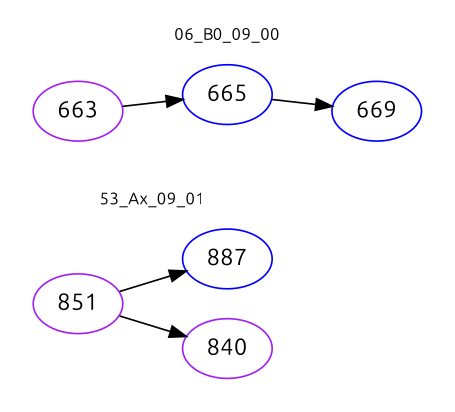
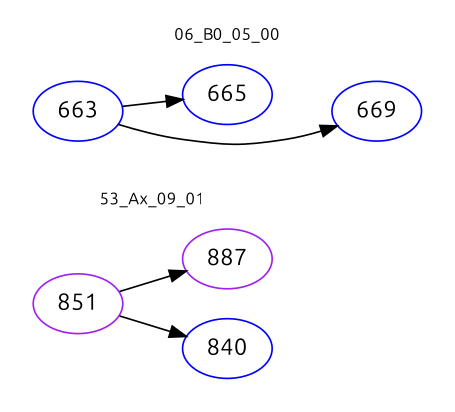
(227, 36) -> (227, 36)
(294, 102) -> (219, 144)
(78, 111) -> (78, 111)
(227, 259) -> (227, 259)
(227, 349) -> (227, 349)
